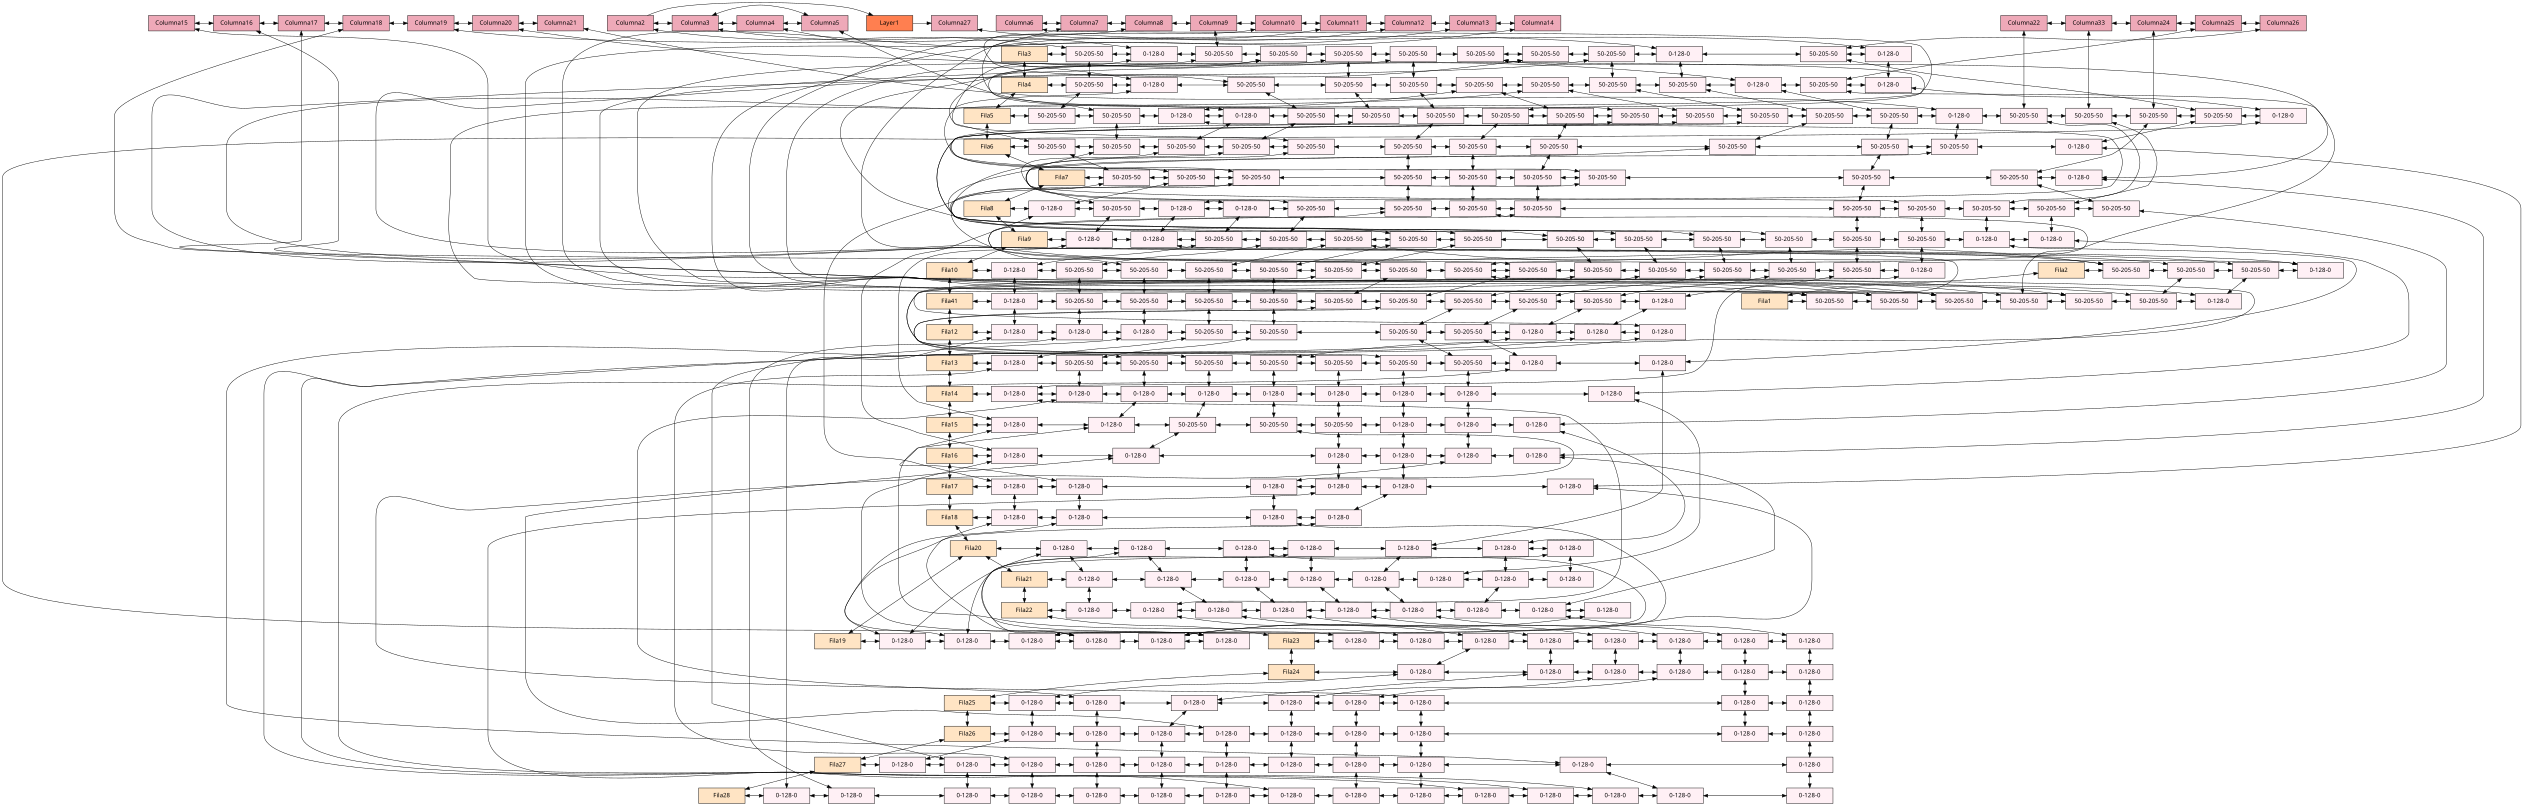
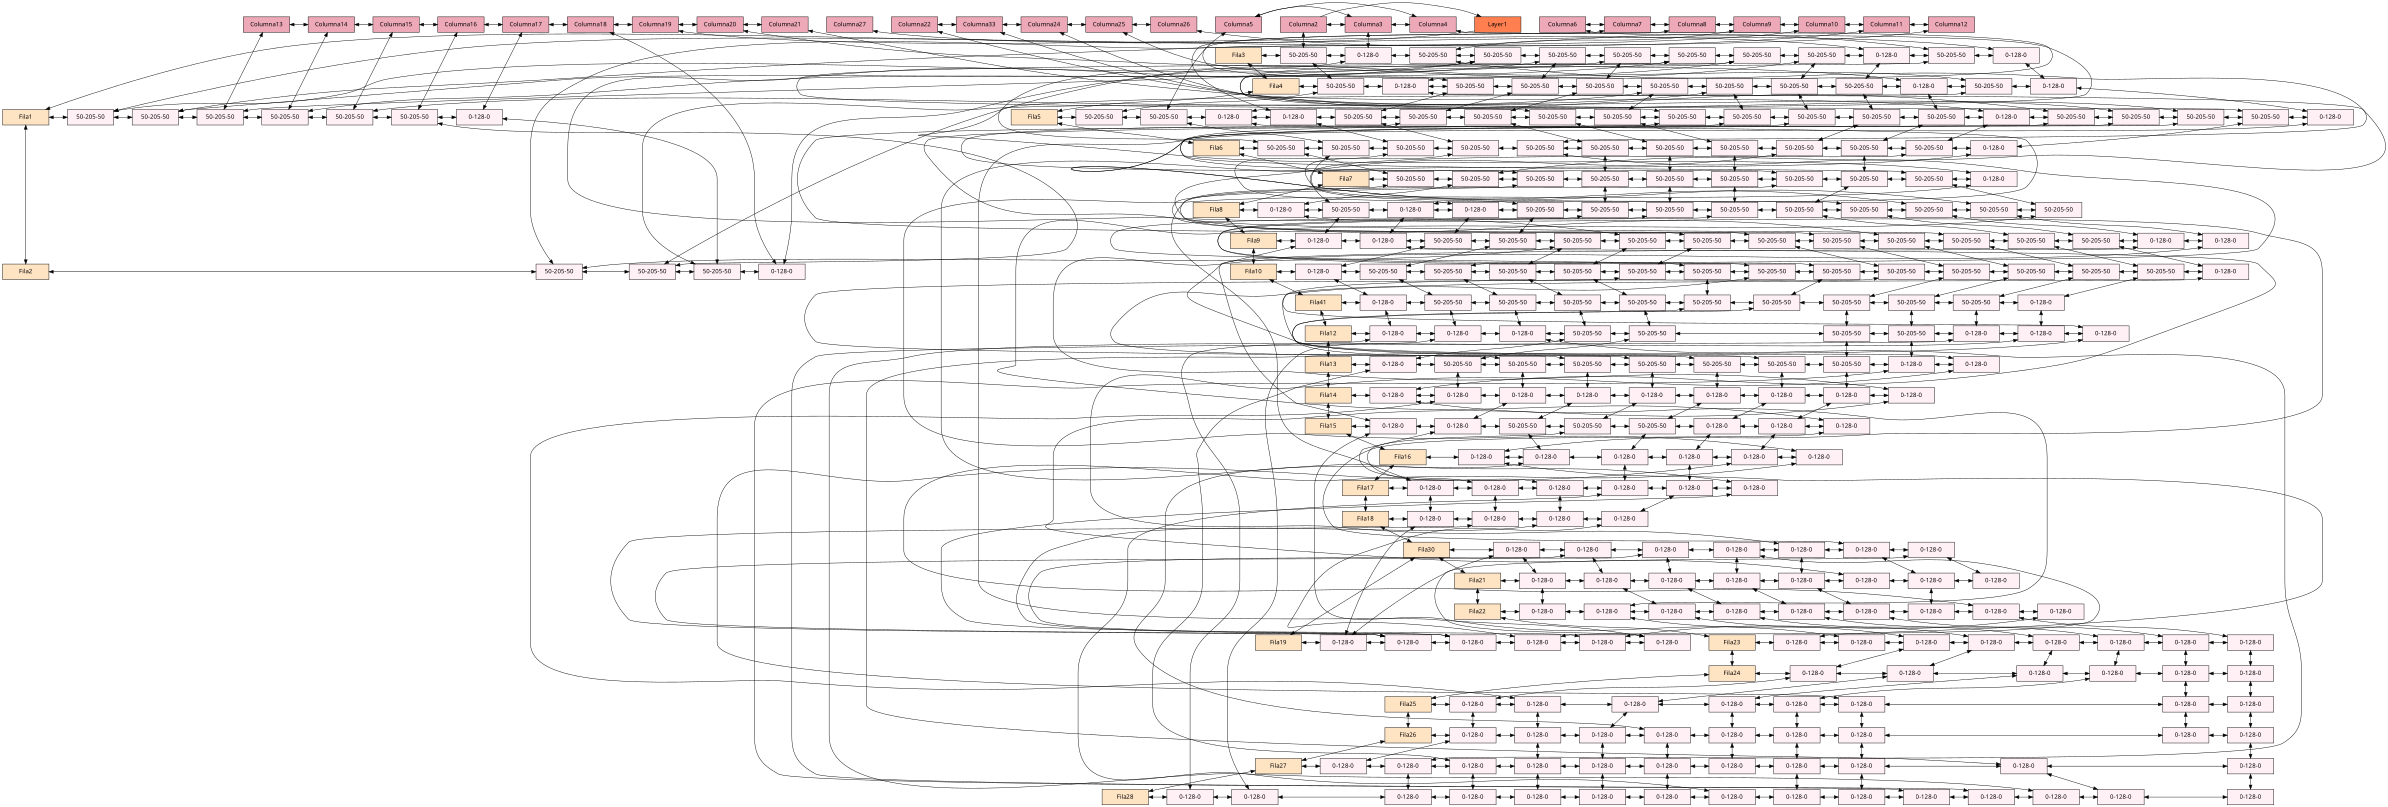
(920, 23) -> (686, 35)
(1440, 23) -> none
none -> (364, 25)
(973, 549) -> (1427, 550)
